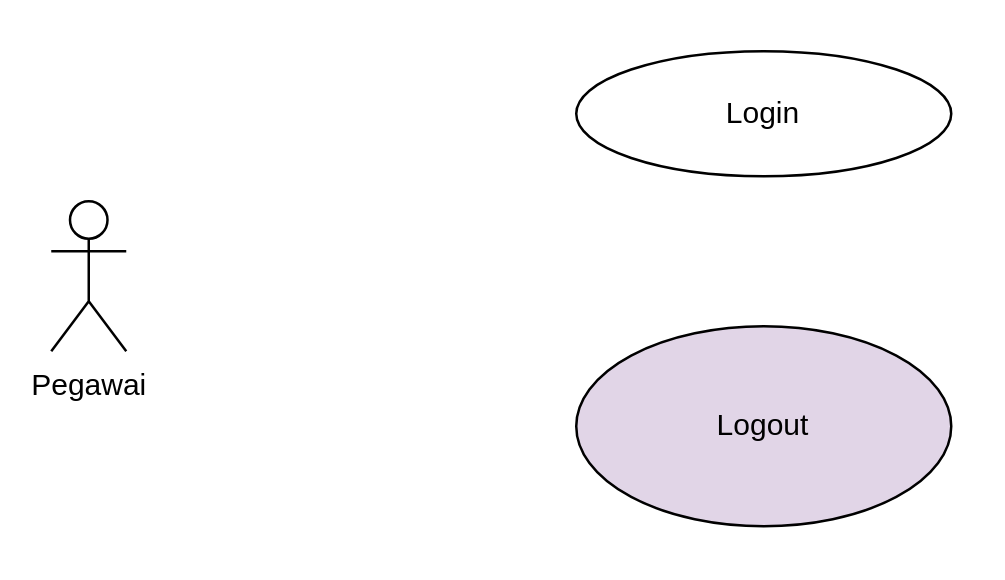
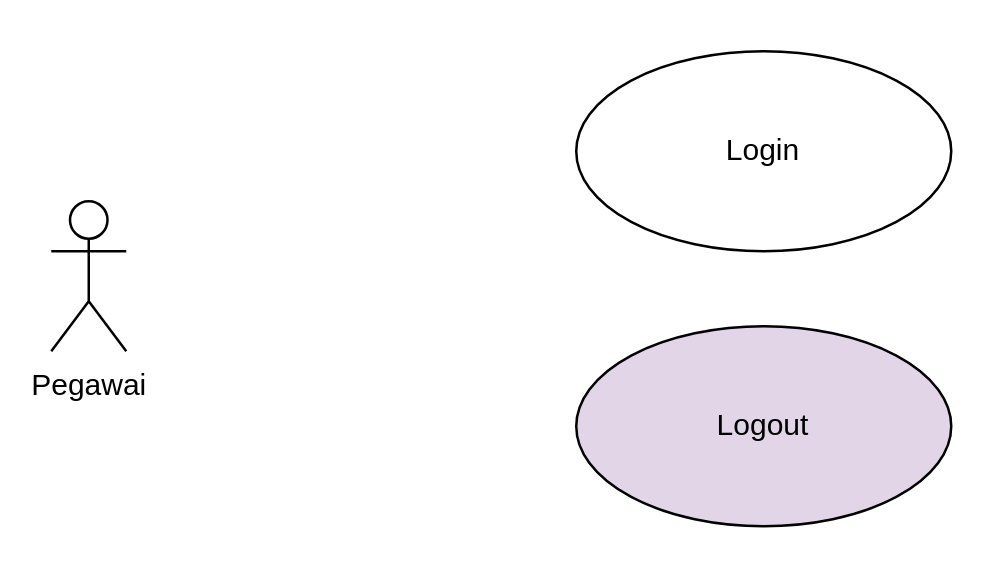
(764, 114) -> (764, 151)
